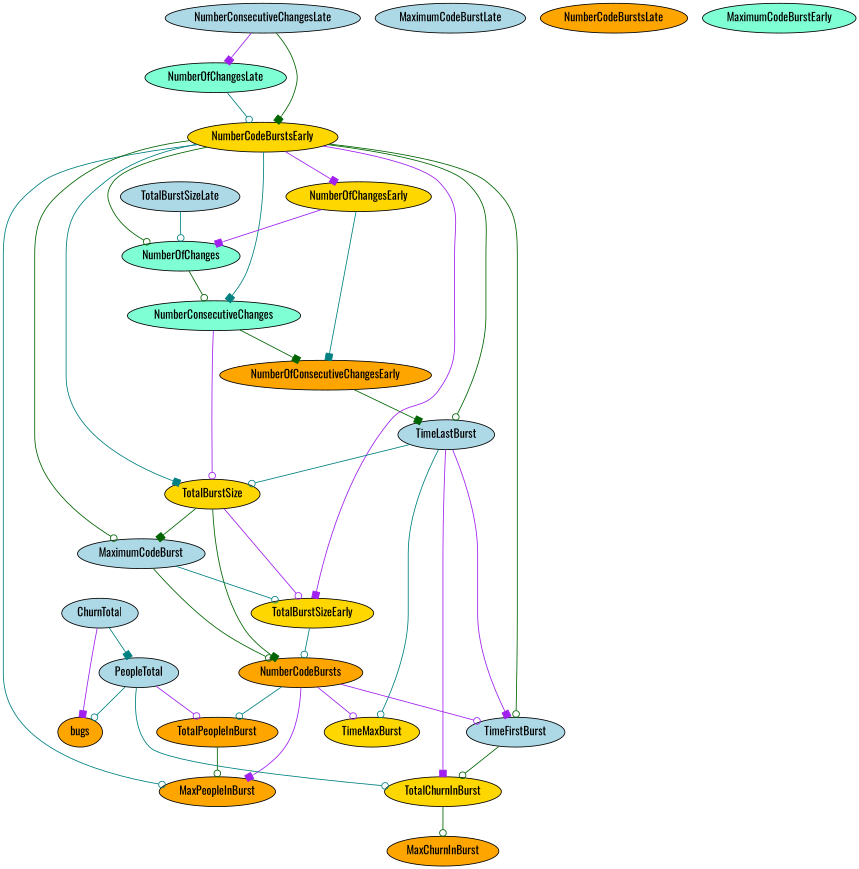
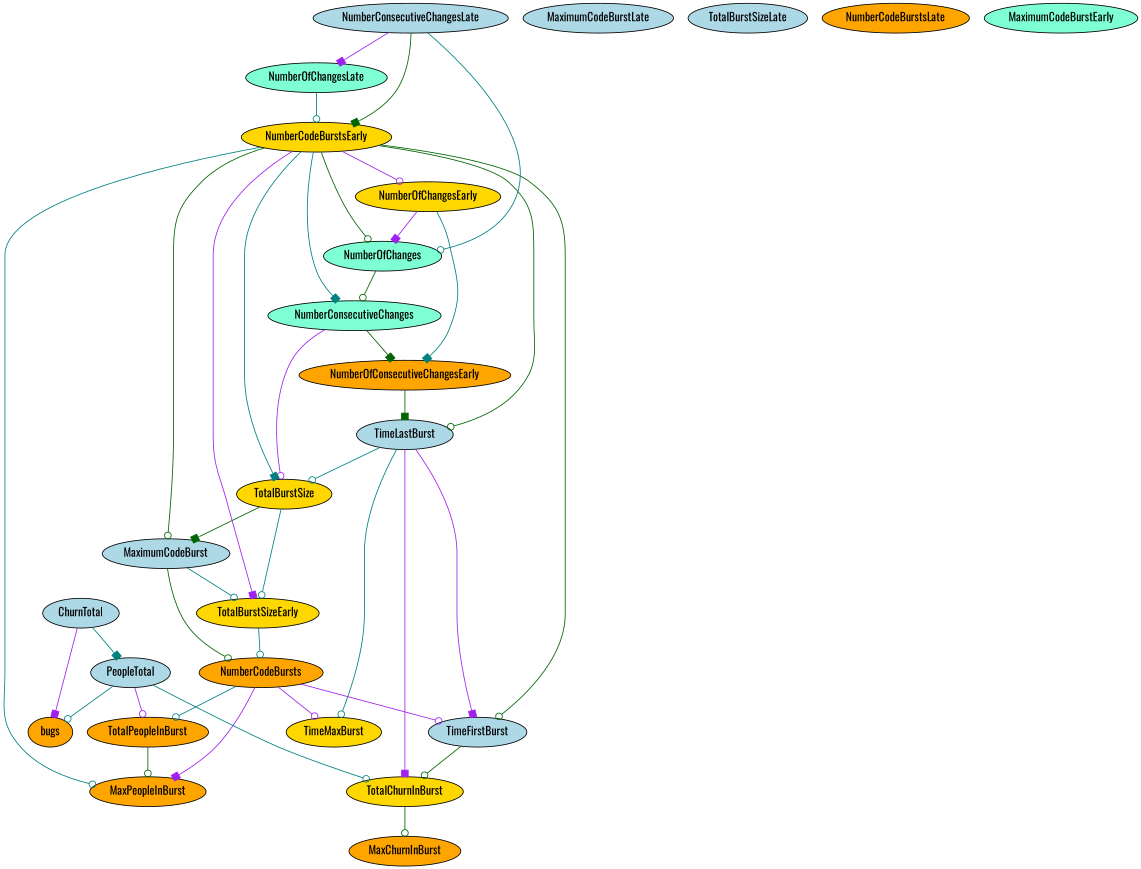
(307, 165) -> (369, 165)
(181, 223) -> (515, 146)
(260, 551) -> (272, 550)
(226, 589) -> none
